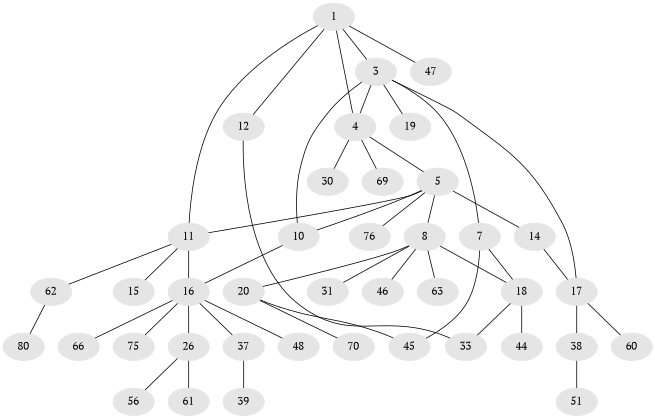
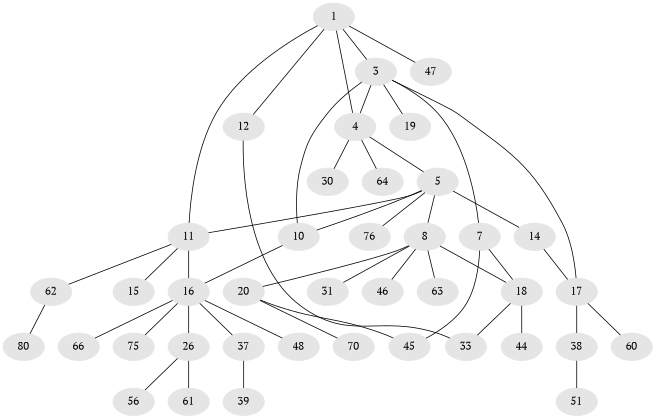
(383, 182) -> (383, 182)
